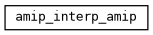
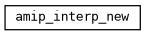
(76, 18) -> (73, 18)
